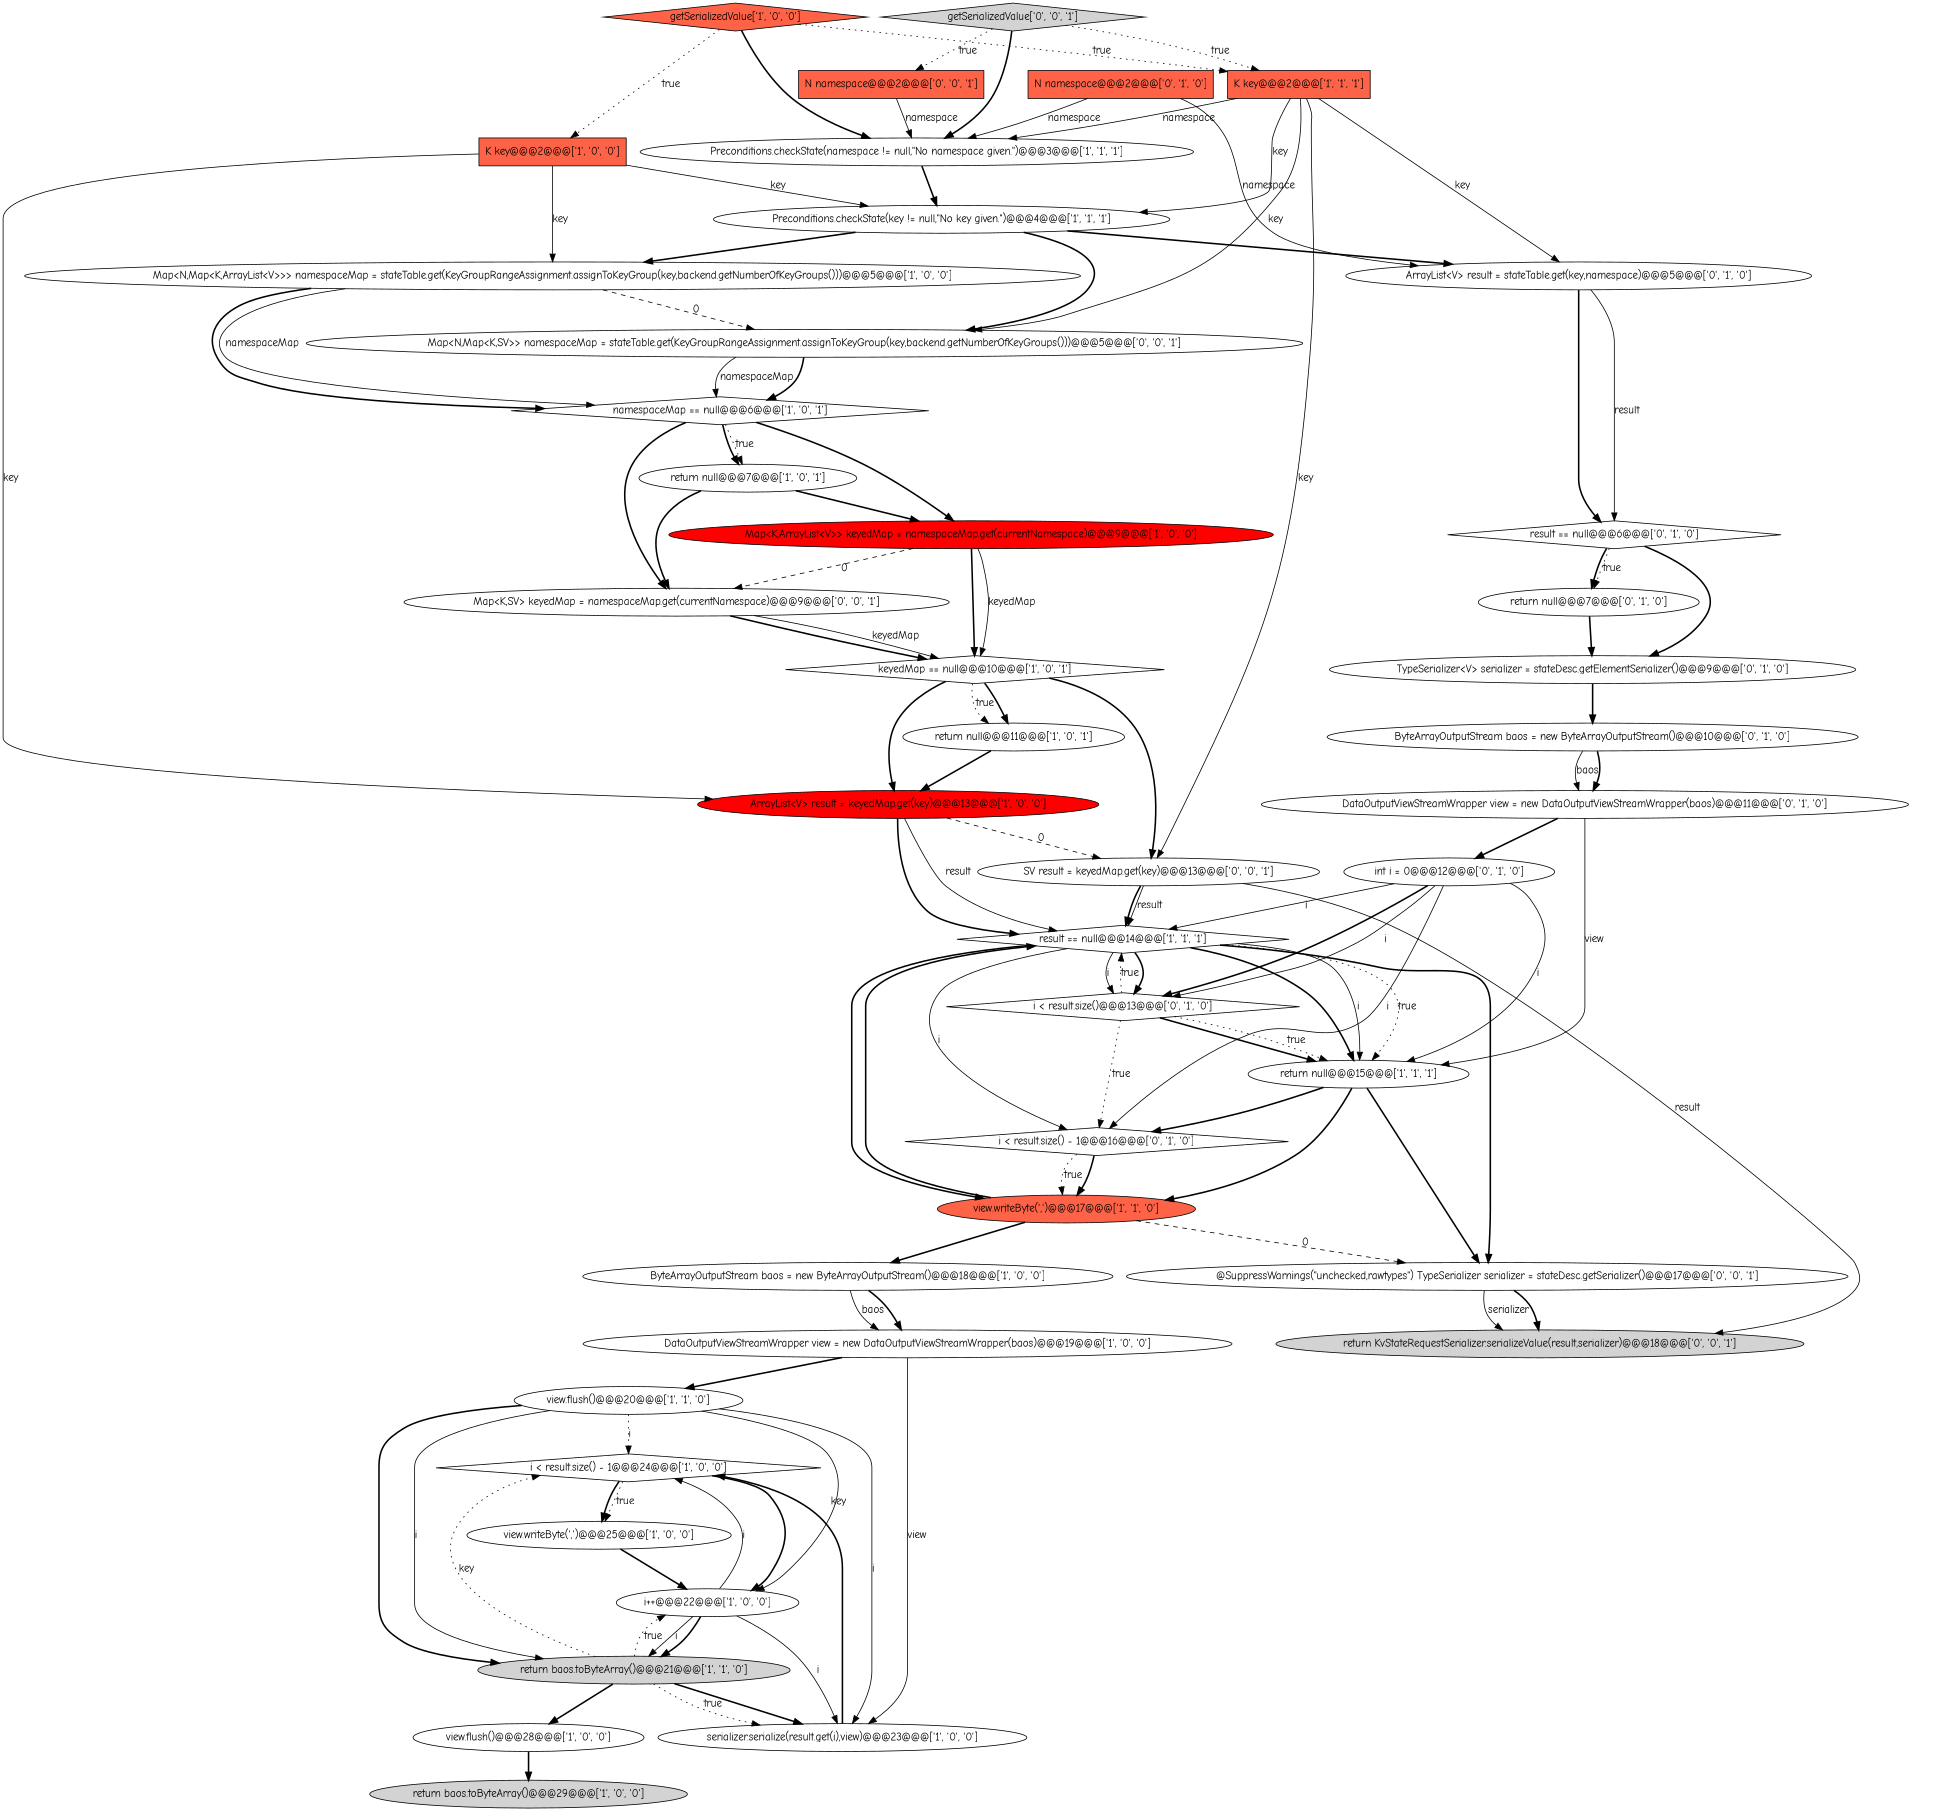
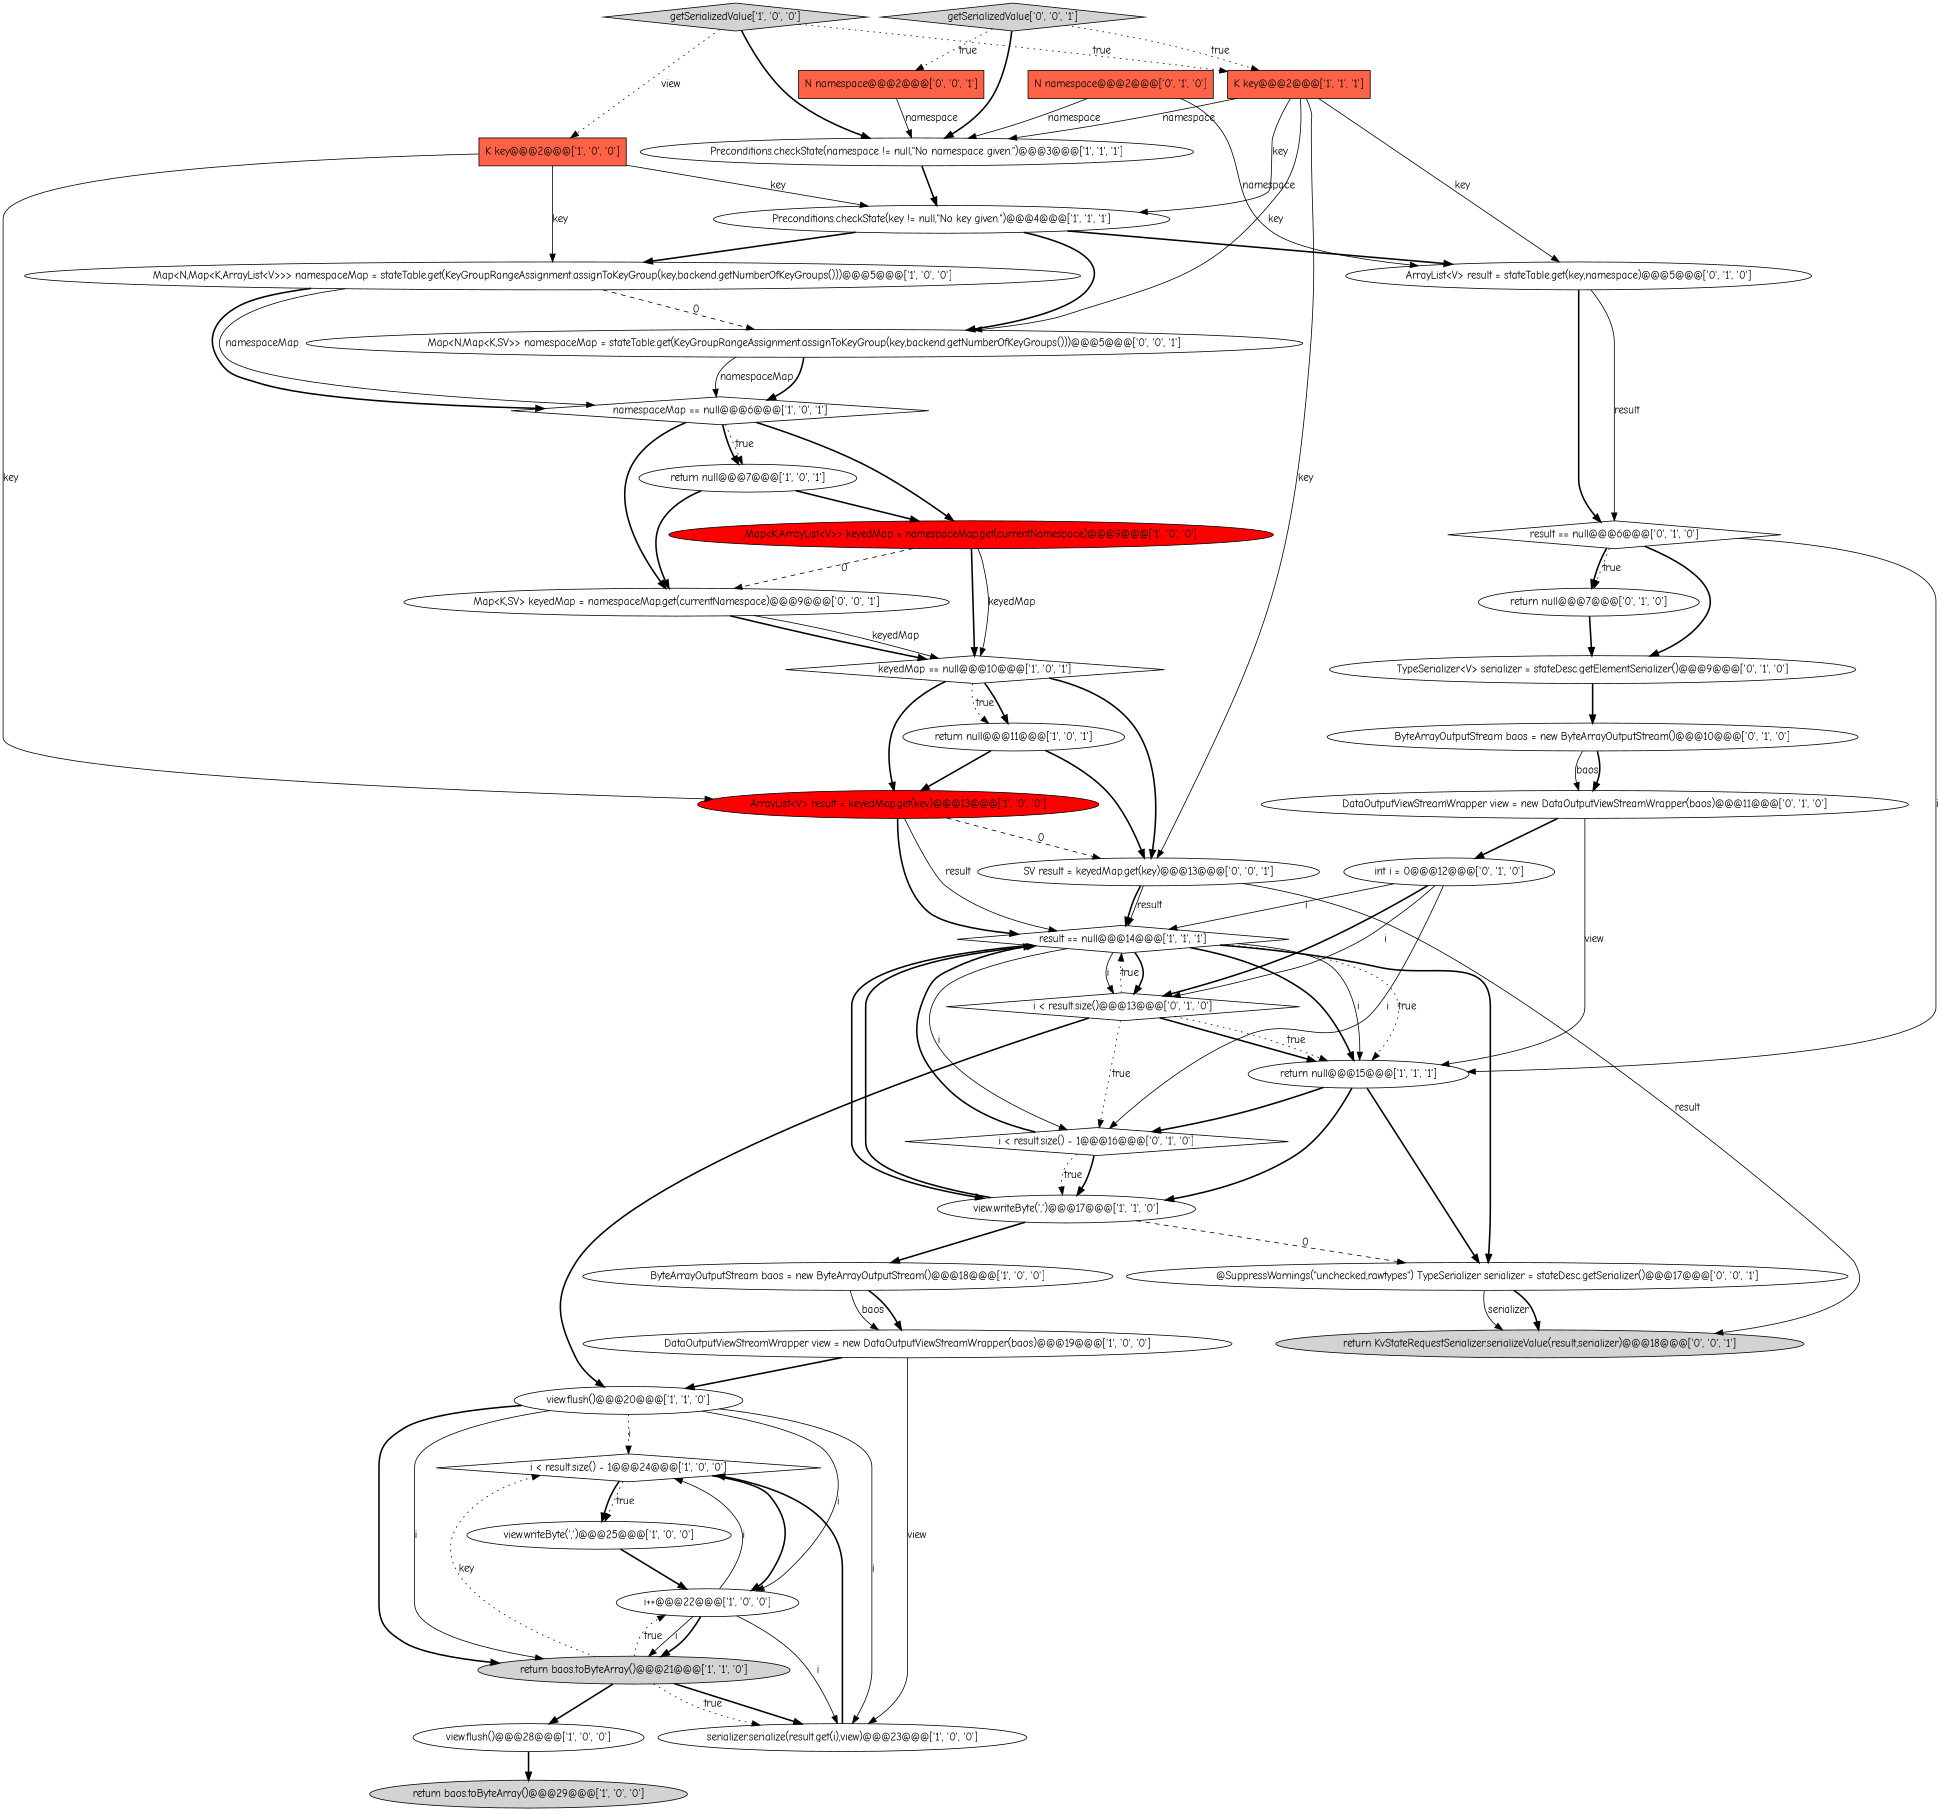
(735, 17) -> (735, 17)
(671, 84) -> (671, 84)
none -> (1105, 789)
(1521, 992) -> (1936, 932)
none -> (918, 1038)
none -> (758, 1143)
(1066, 1209) -> (1066, 1209)
(839, 1502) -> (839, 1502)
